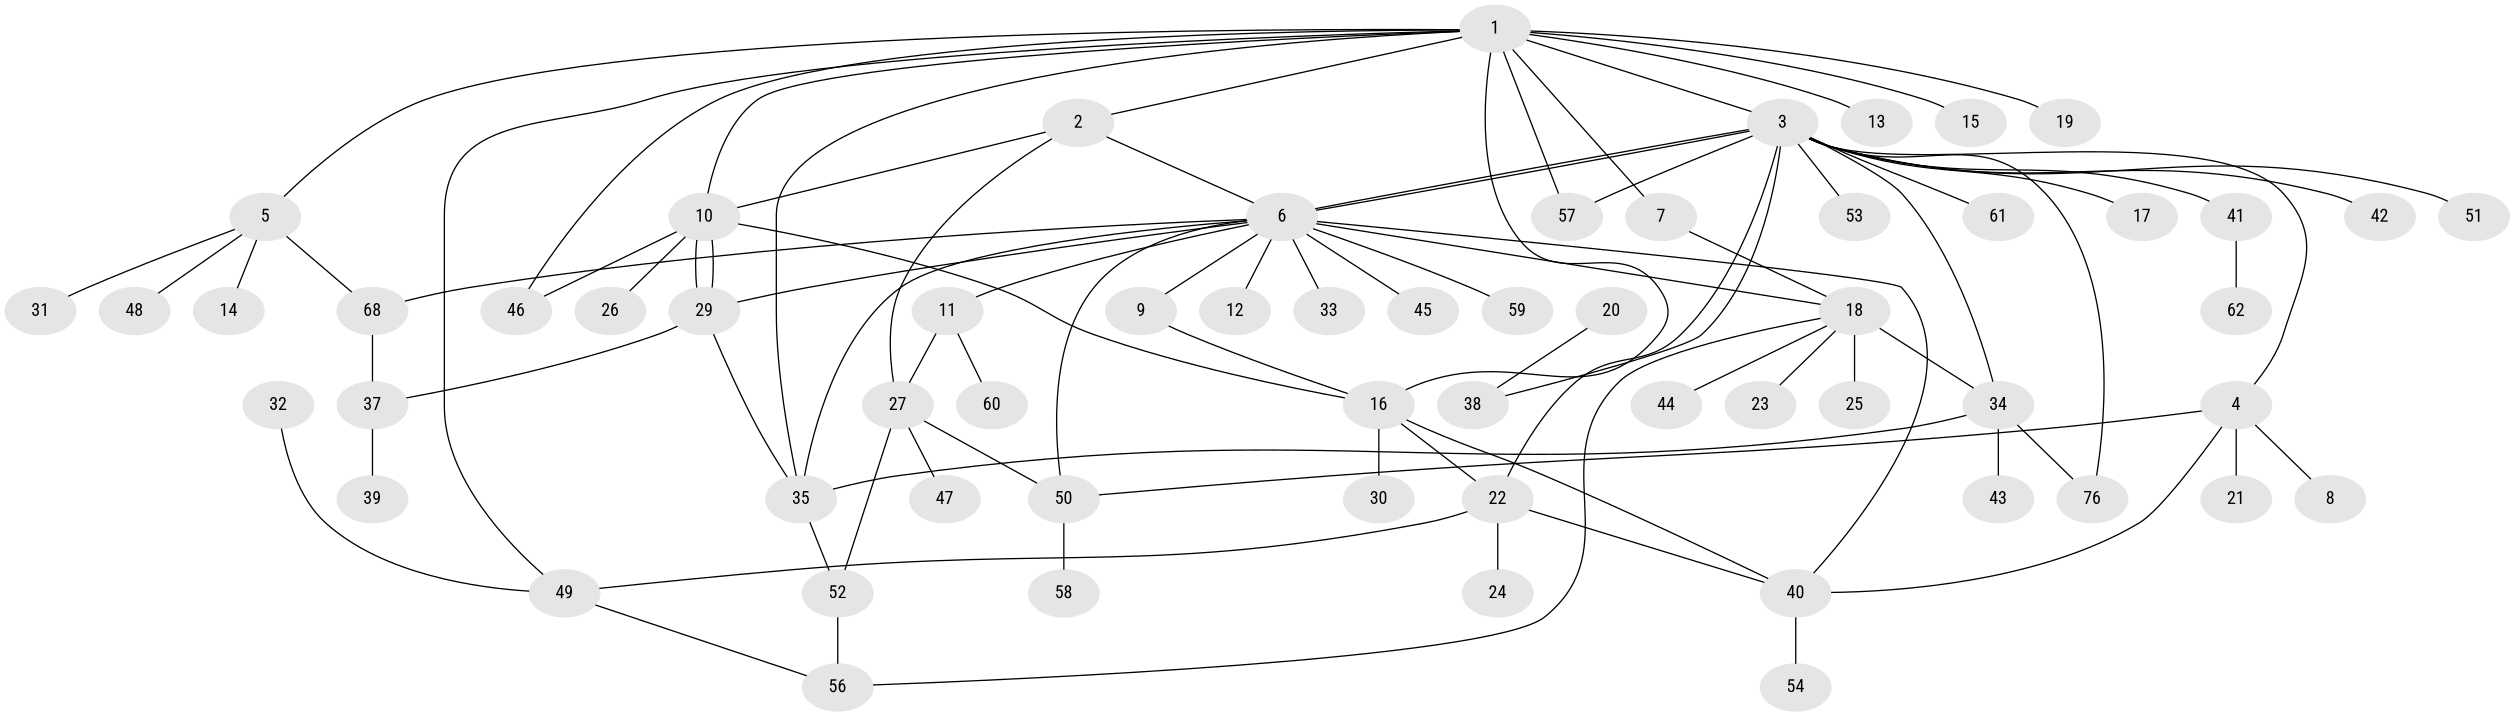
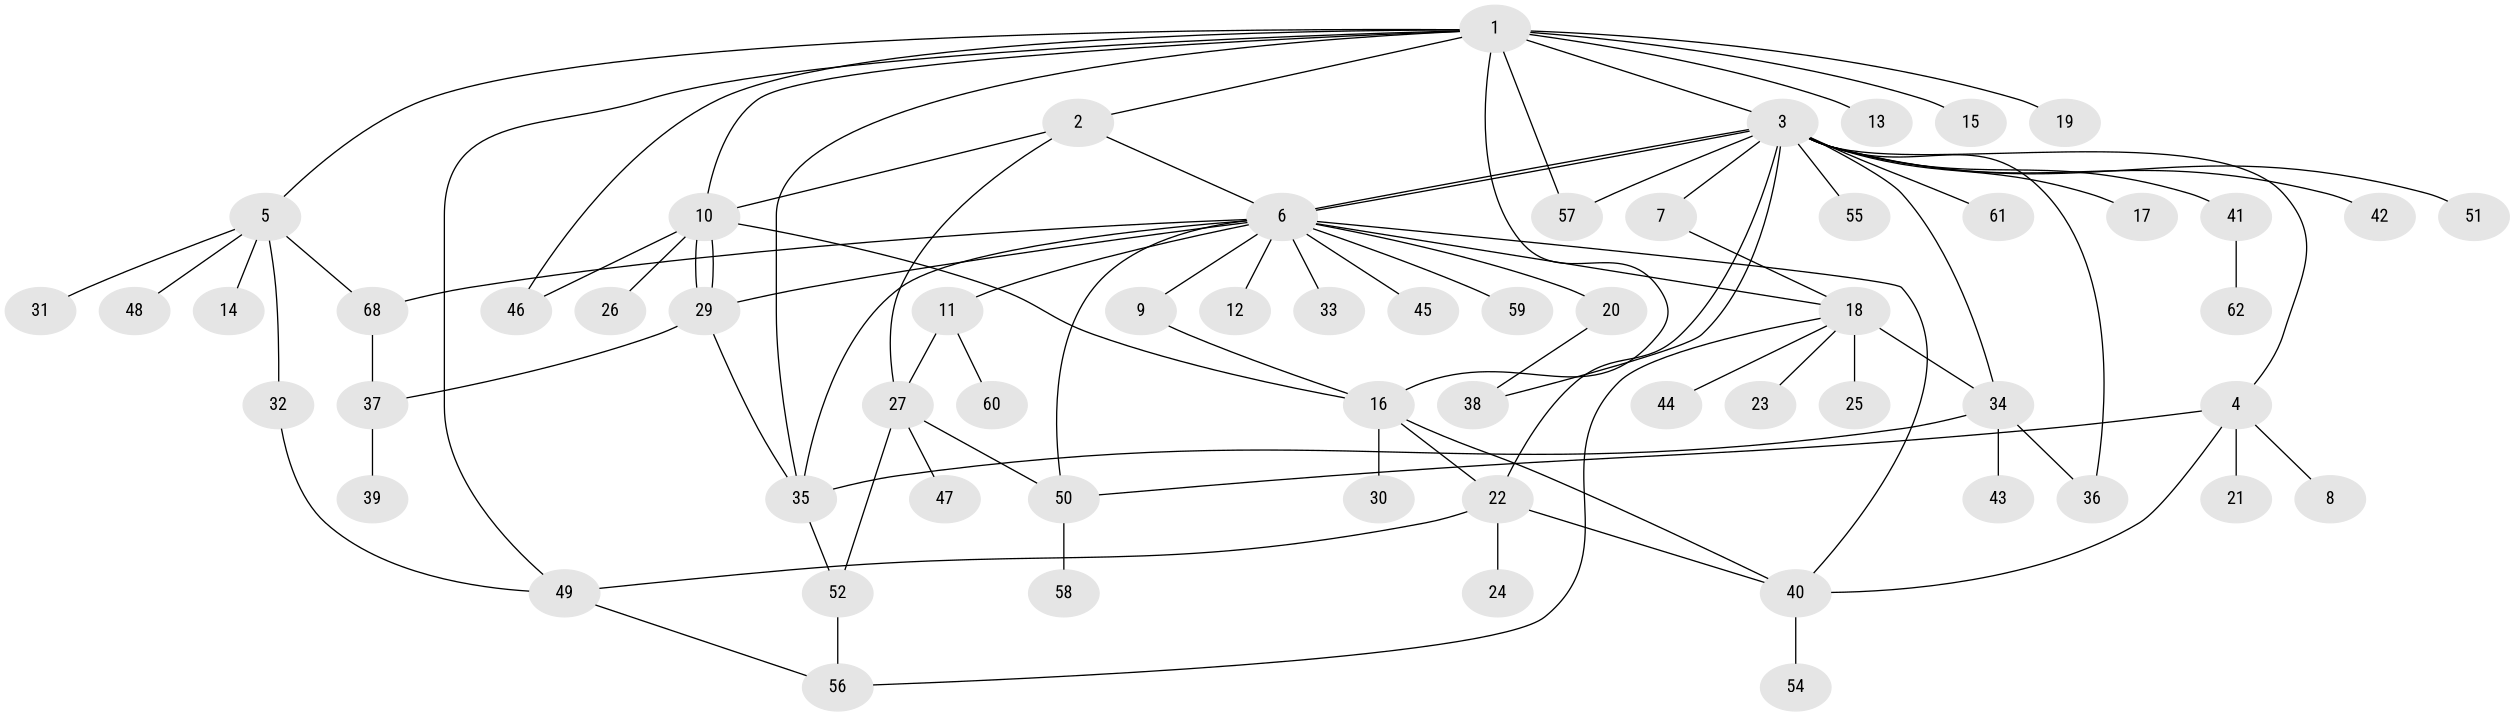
(1578, 123) -> (1722, 170)
(1855, 217) -> (1855, 217)
none -> (1452, 254)
none -> (277, 311)
(2092, 499) -> (2092, 499)
